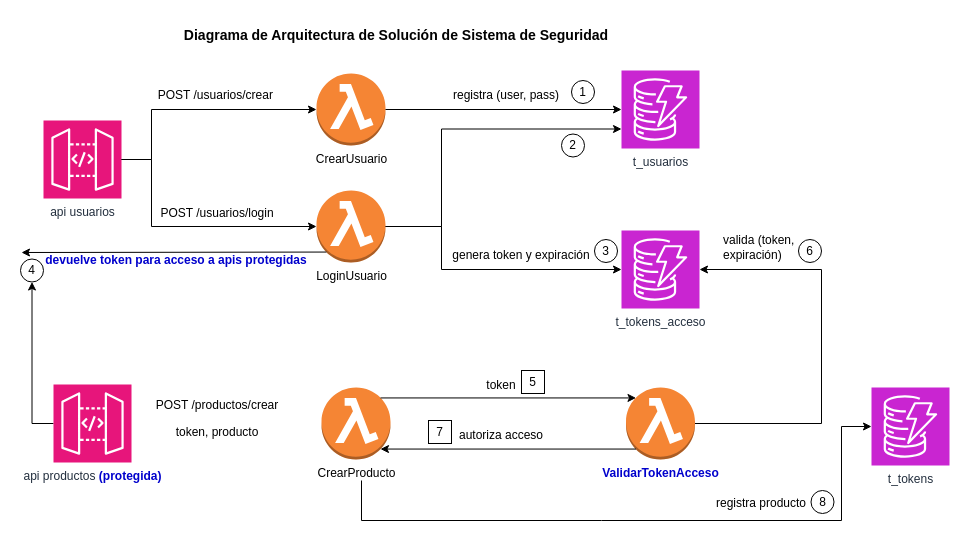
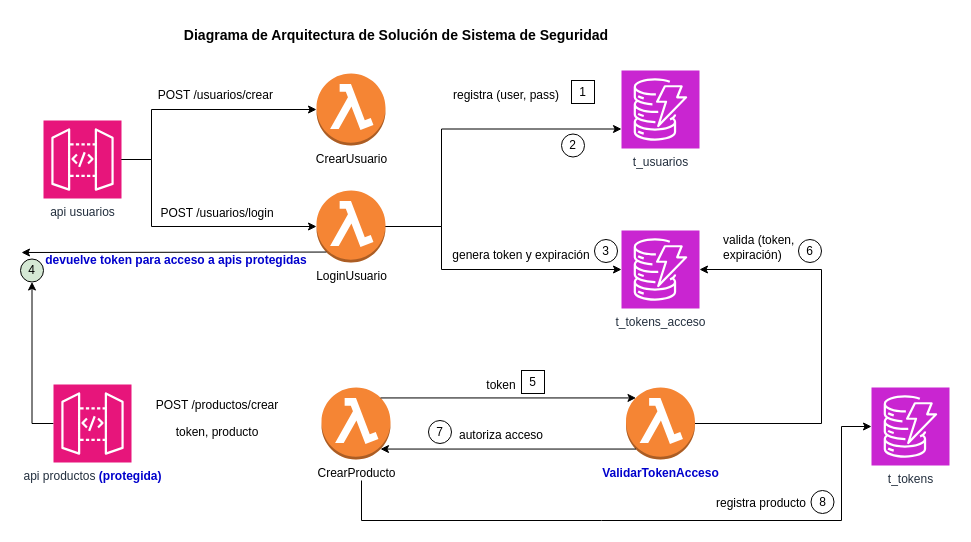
(583, 92) -> (583, 92)
(500, 110) -> none
(32, 271) -> (32, 271)
(440, 432) -> (440, 432)
